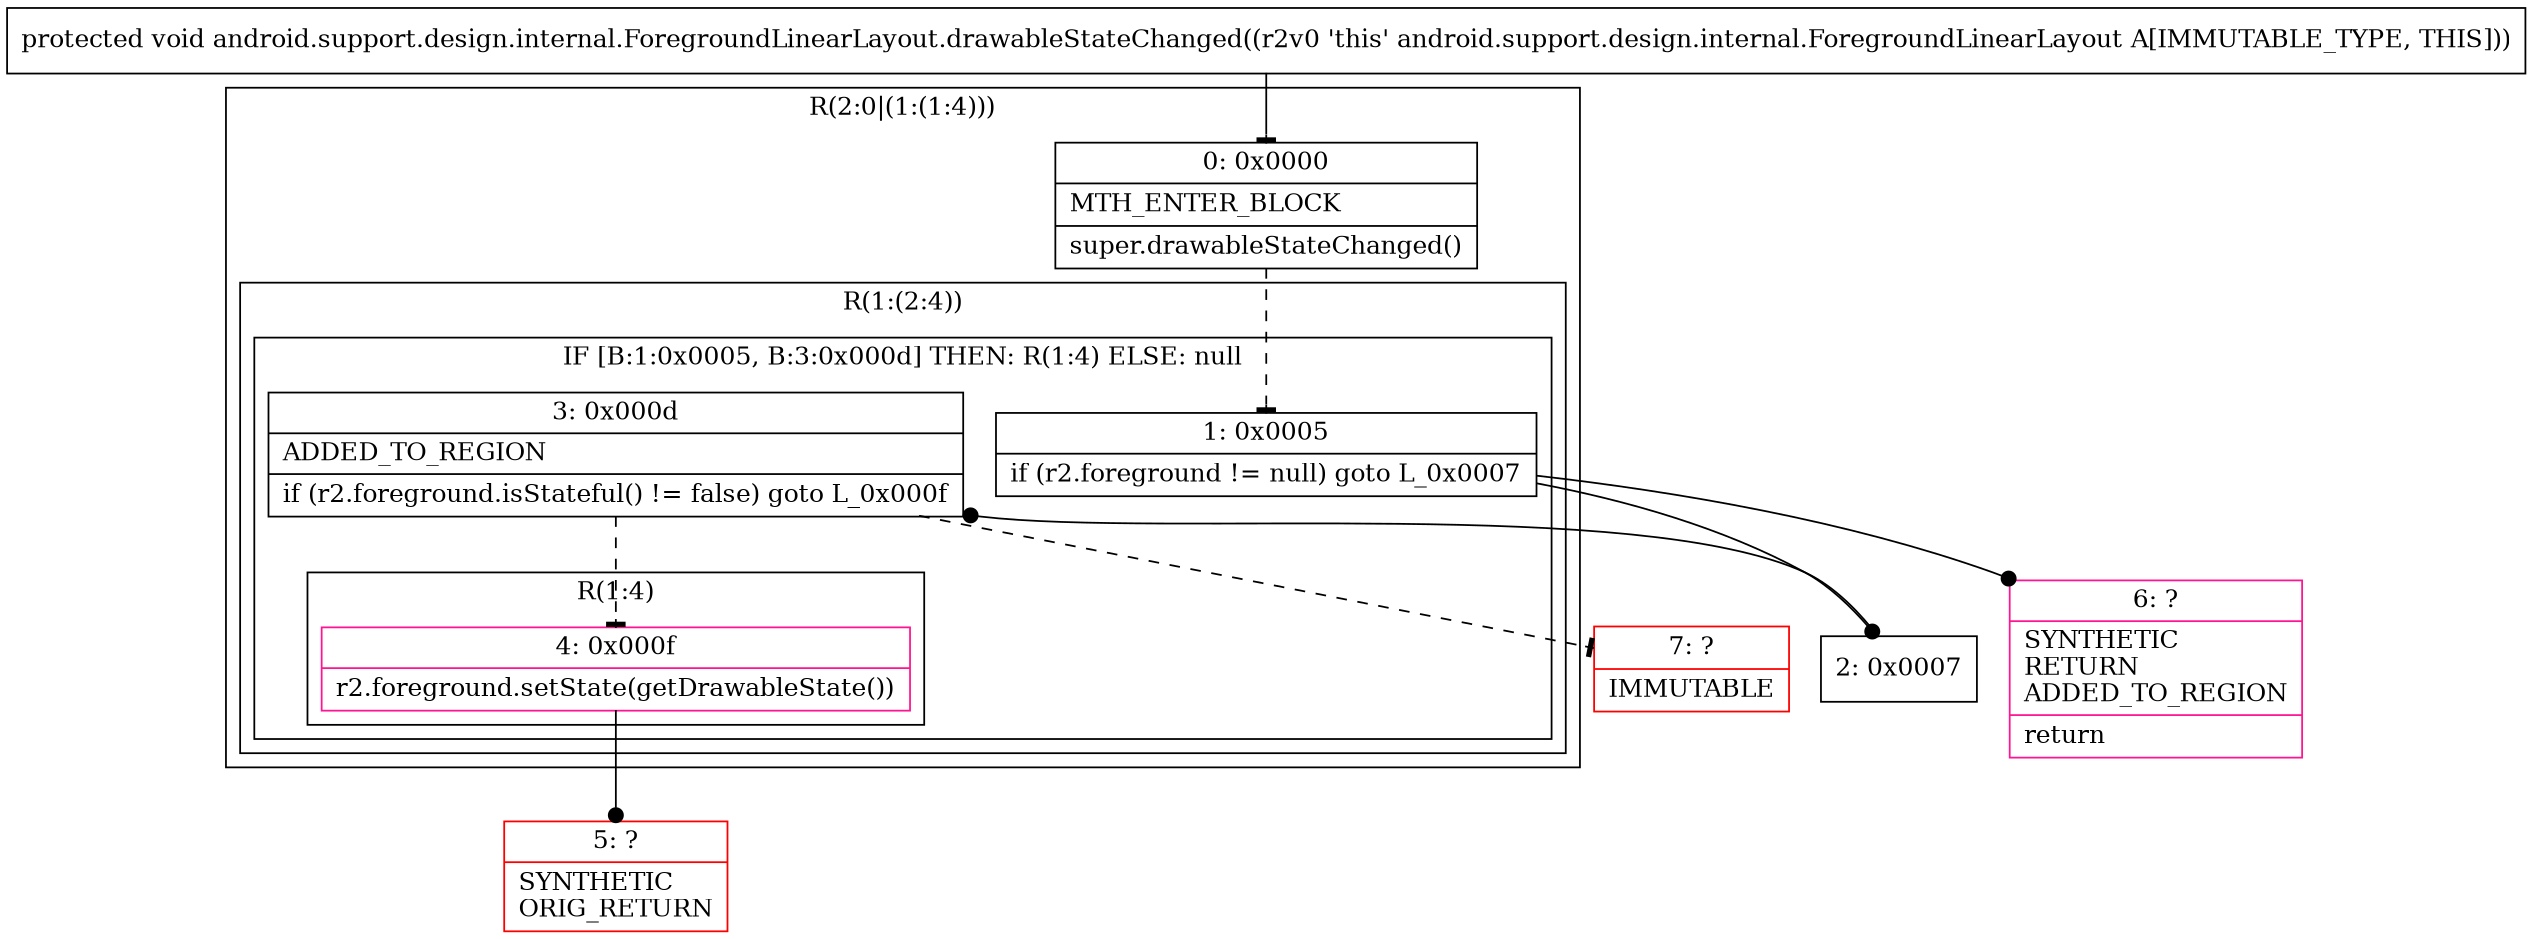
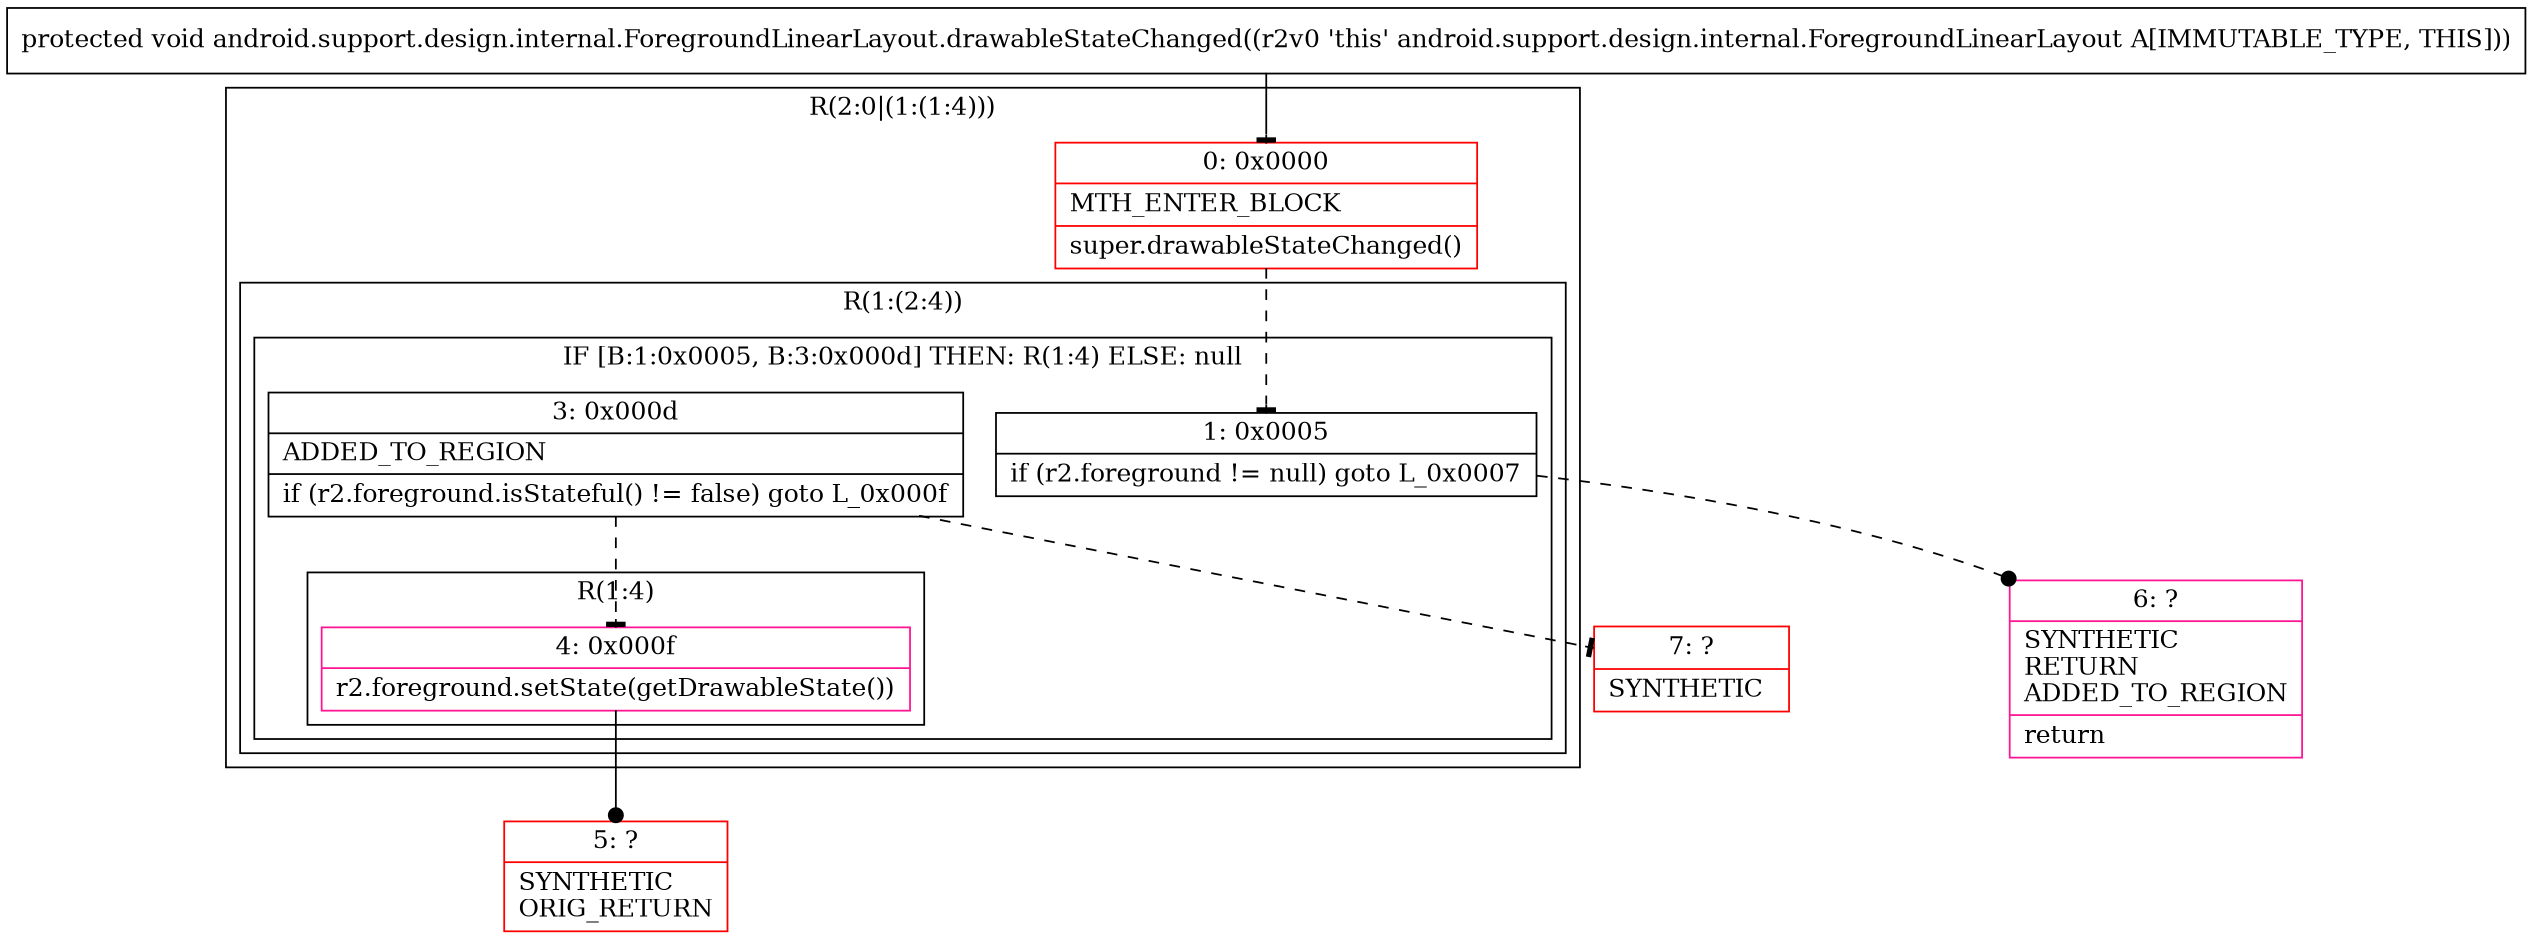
(1266, 206) -> (1266, 206)
(1772, 513) -> (1772, 513)
(1899, 669) -> none
(1692, 689) -> (1686, 689)
